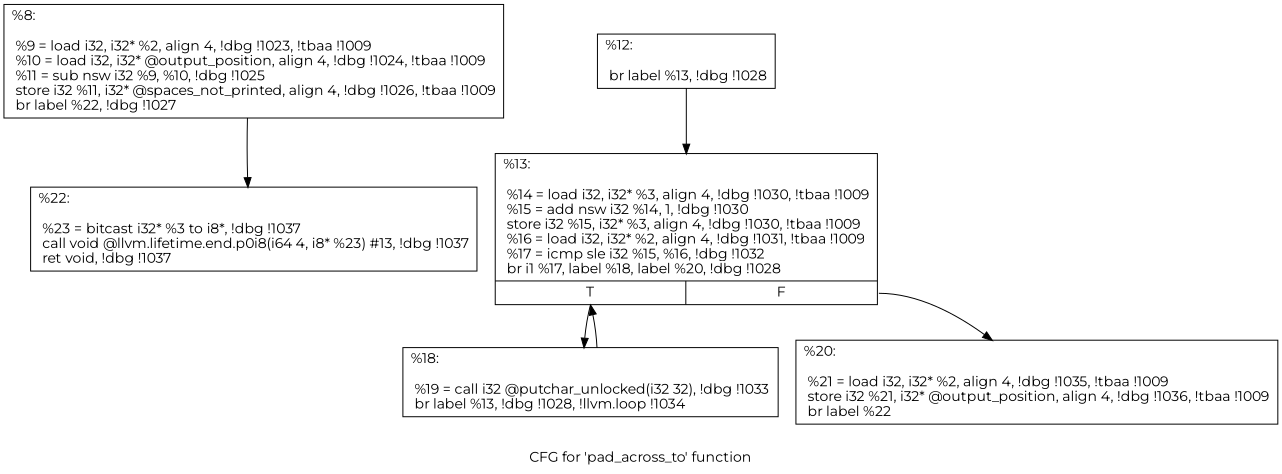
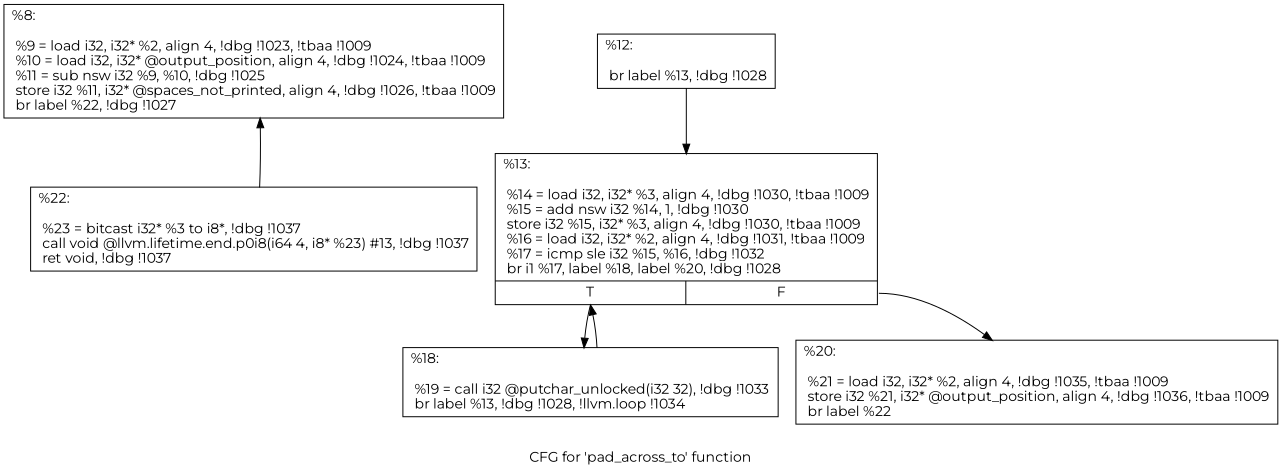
(247, 148) -> (260, 158)
